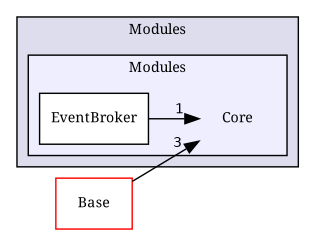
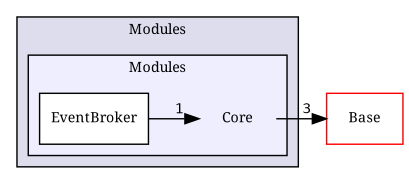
(159, 165) -> (294, 119)
